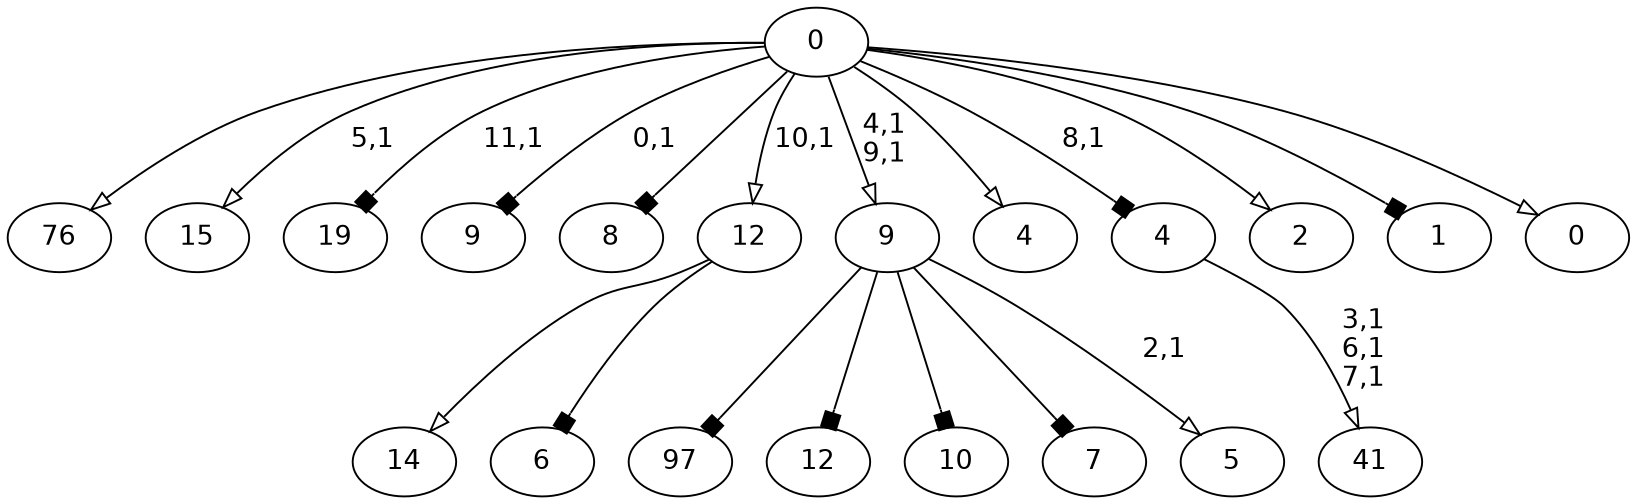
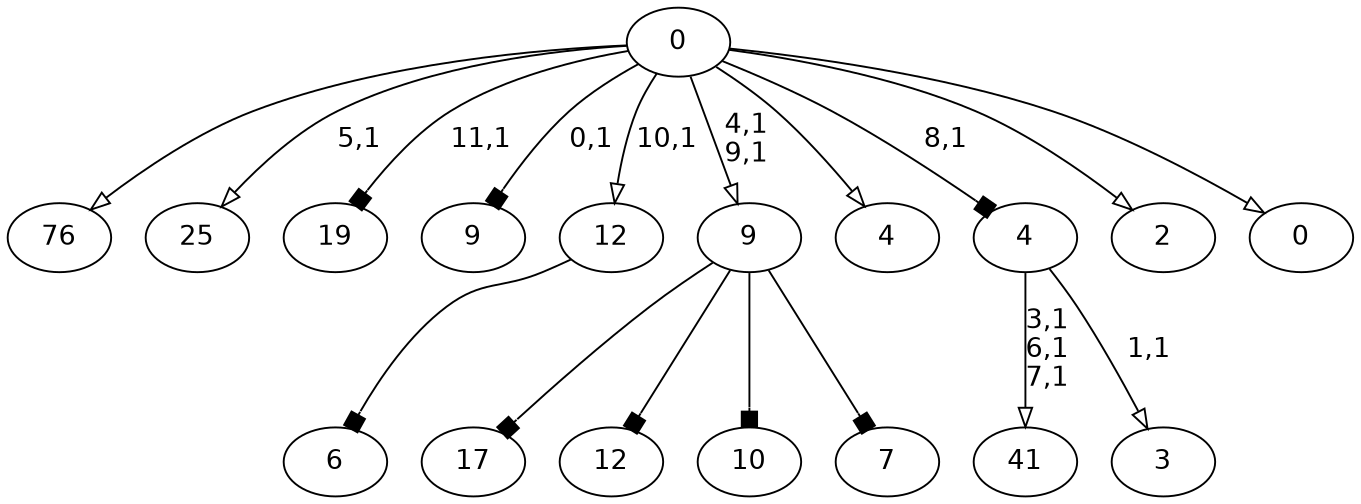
(197, 238) -> (197, 238)
(611, 238) -> none
(1439, 238) -> none
(404, 462) -> none
(680, 462) -> (473, 462)
none -> (1163, 462)
(1232, 462) -> none
